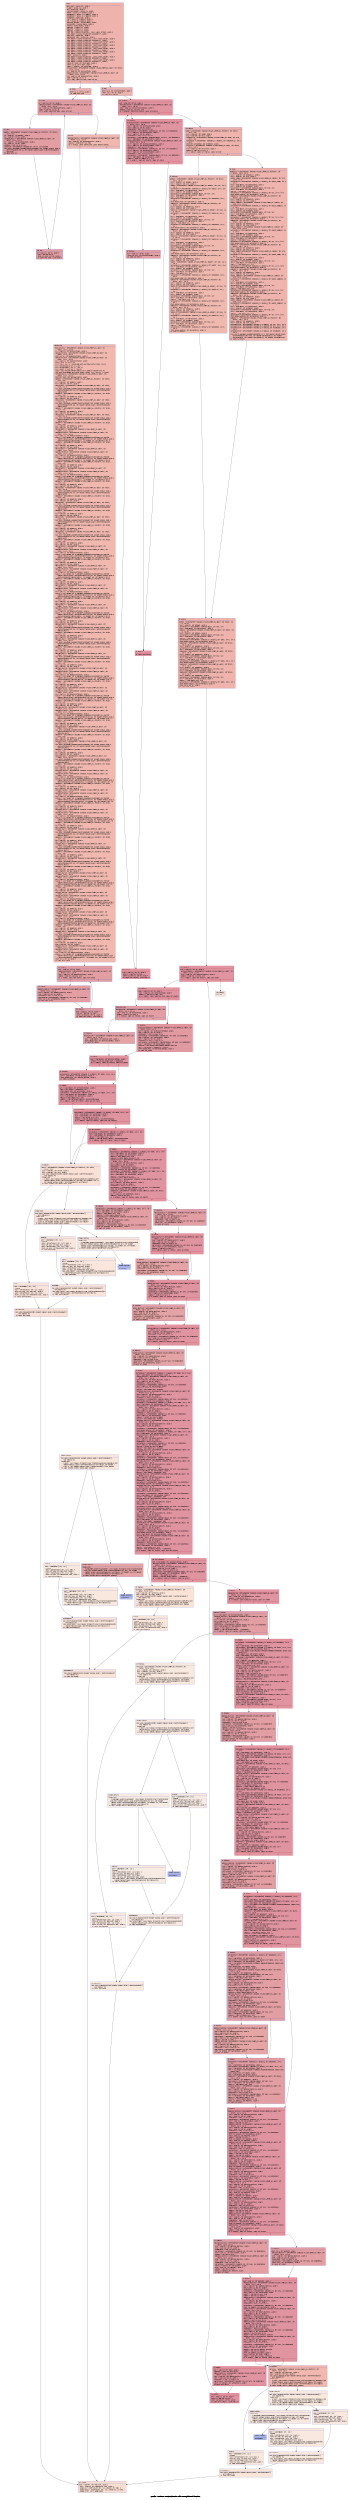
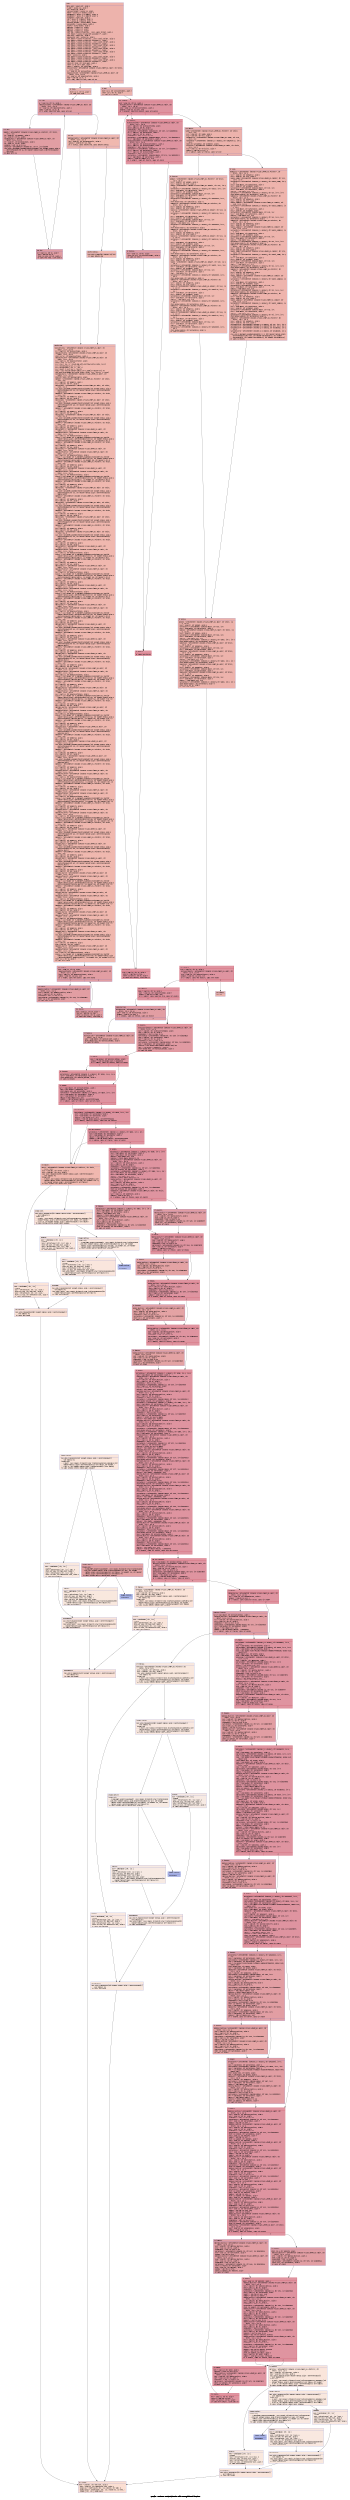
none -> (101, 254)
(220, 994) -> (220, 994)
(70, 1175) -> (70, 1175)
(298, 2376) -> (298, 2376)
